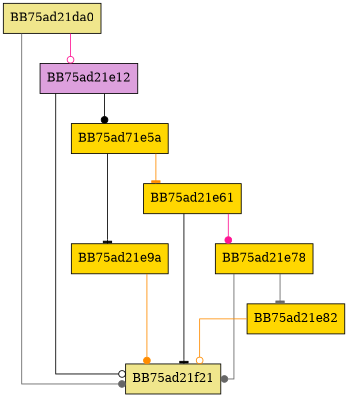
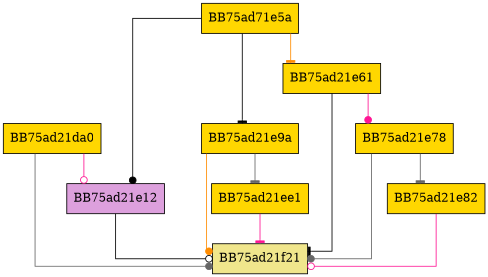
(52, 18) -> (52, 139)
(105, 105) -> (133, 63)
none -> (260, 199)
(204, 319) -> (401, 266)
